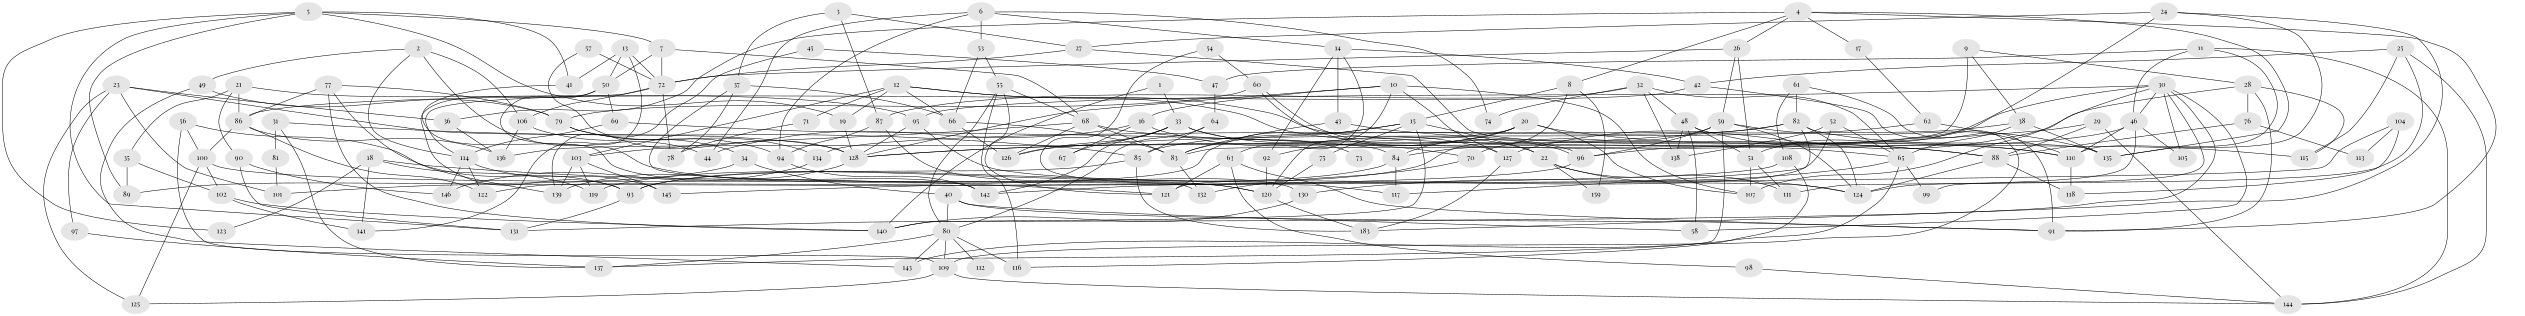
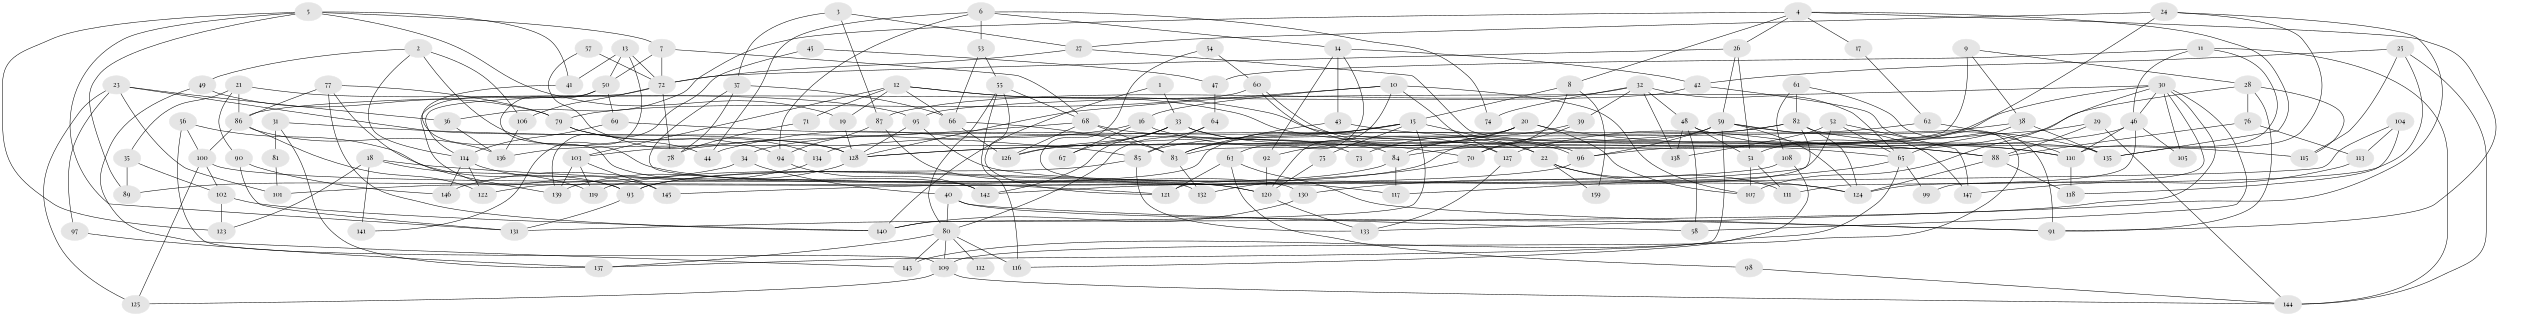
none -> (1581, 121)
(608, 140) -> (1077, 133)
none -> (1968, 195)
(307, 221) -> (222, 215)
(1365, 231) -> (1365, 231)
